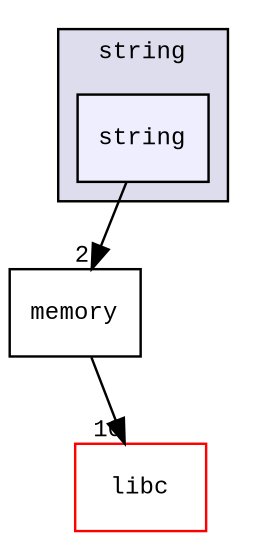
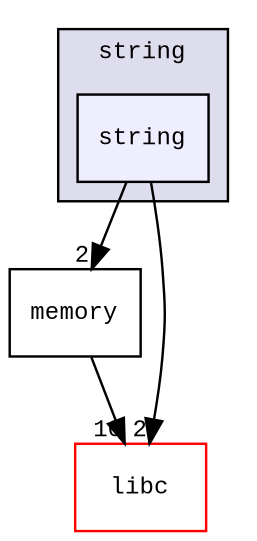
none -> (164, 301)
